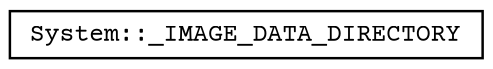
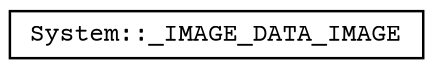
(246, 35) -> (217, 35)
